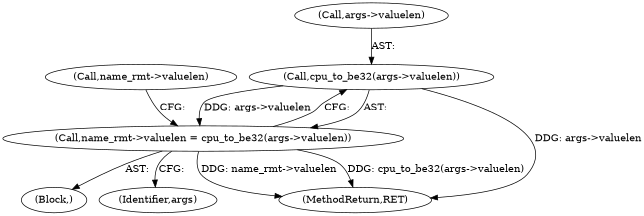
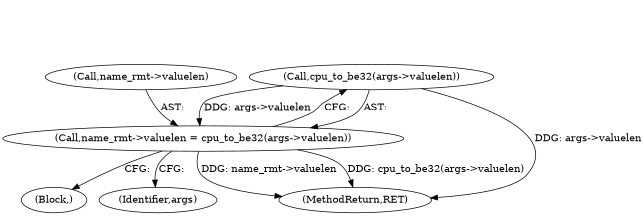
(371, 16) -> none
(174, 108) -> (174, 108)
(139, 169) -> (139, 169)
